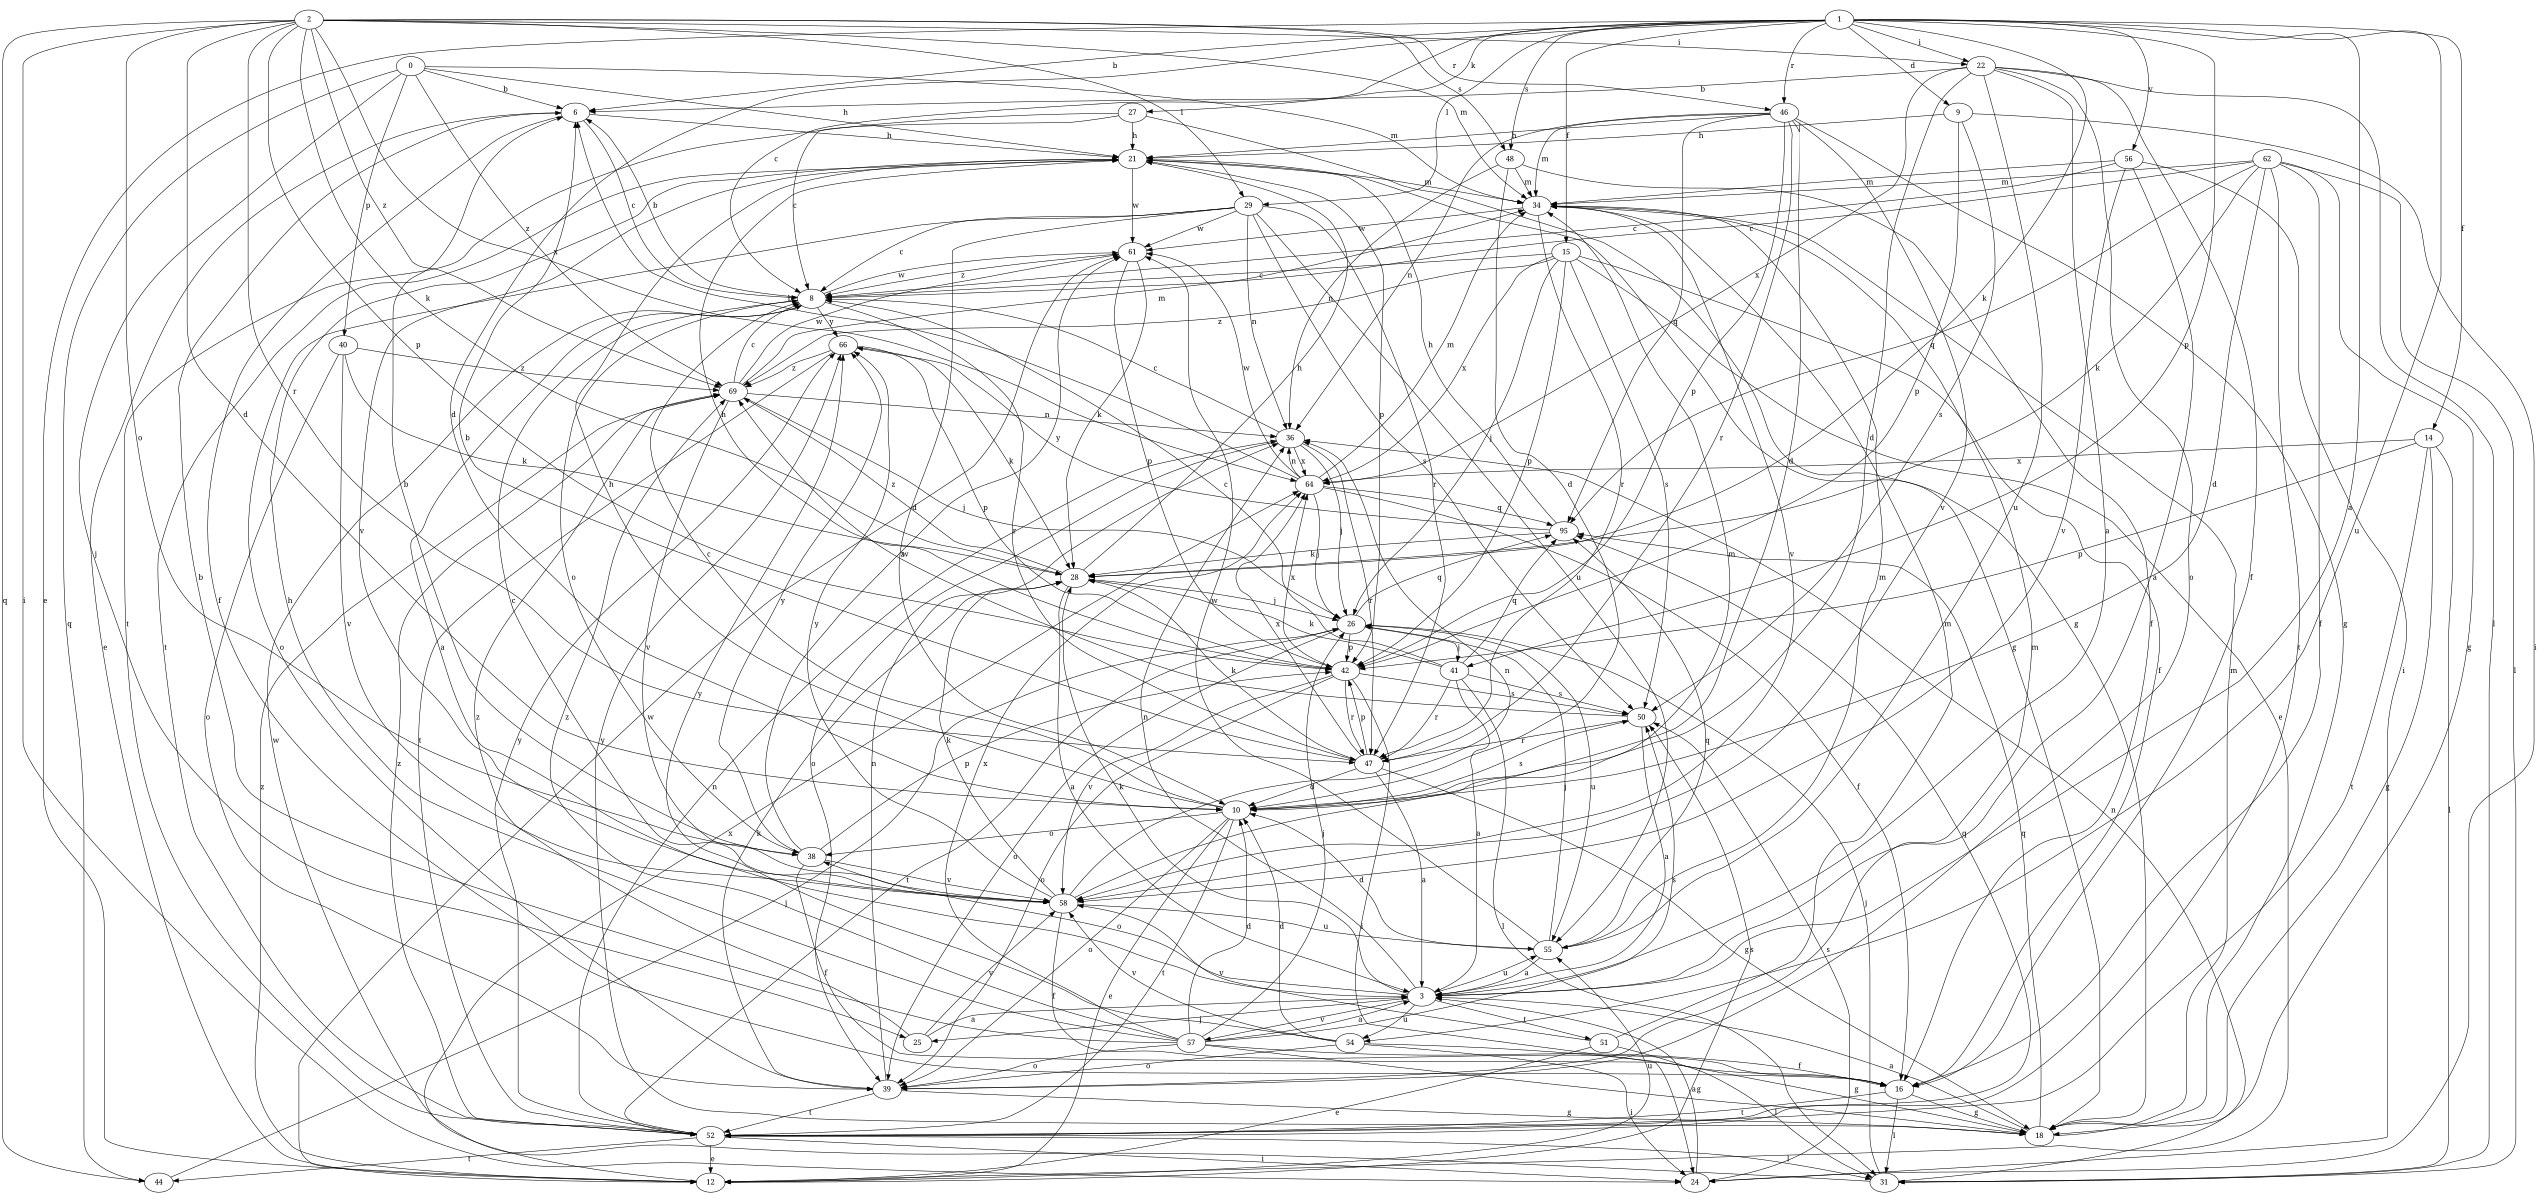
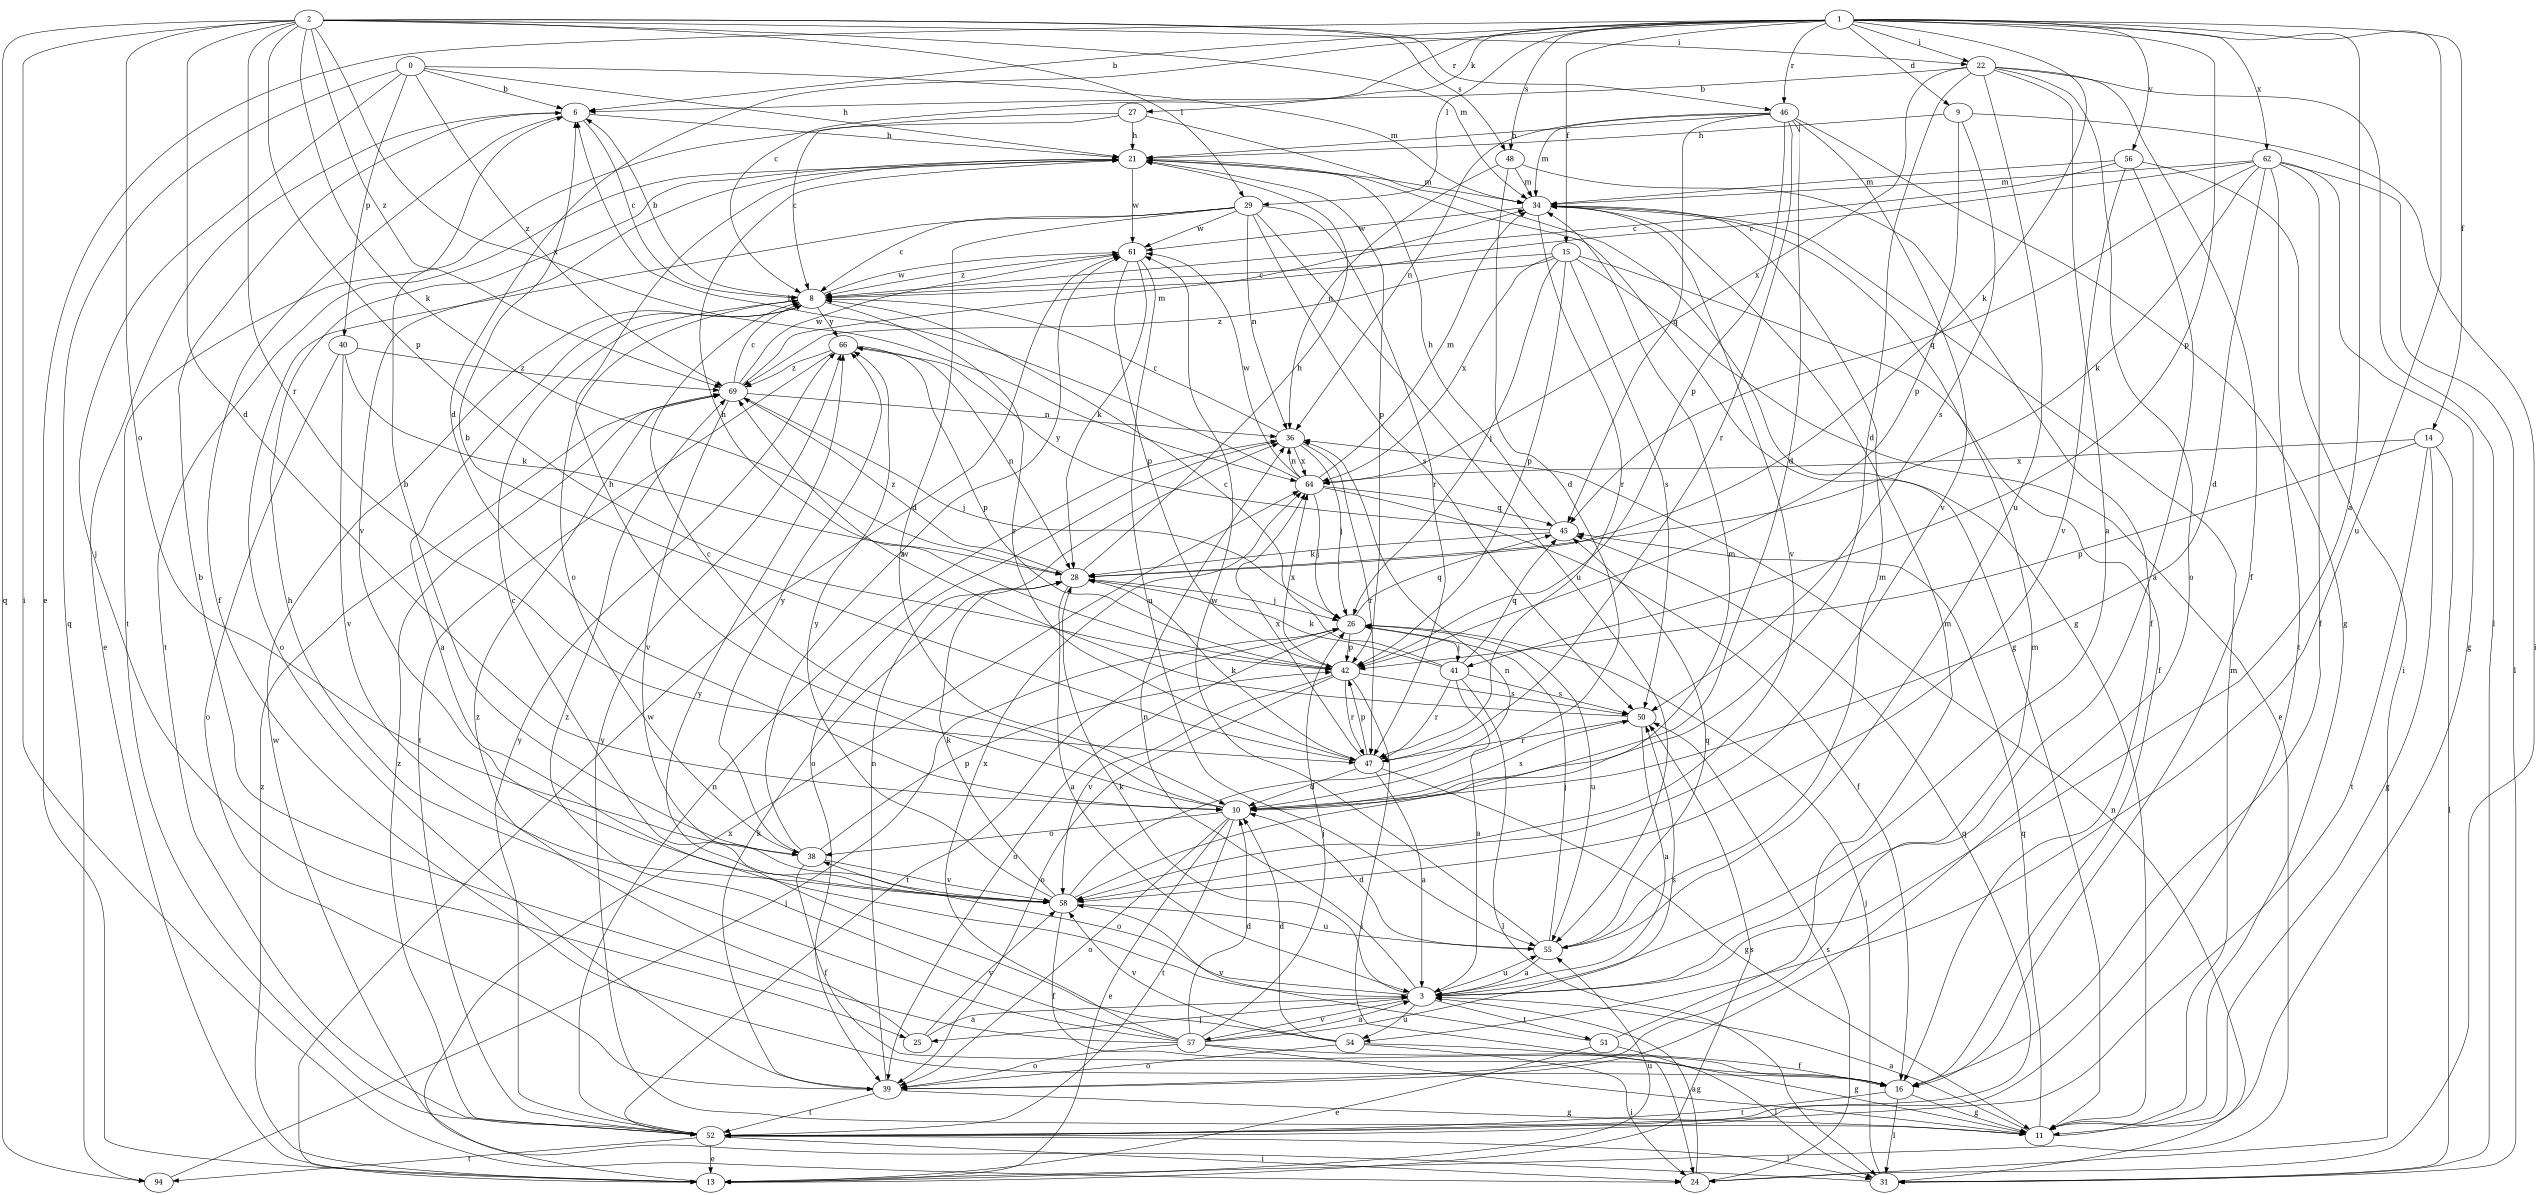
none -> (2097, 28)
(1011, 462) -> (1011, 462)
(1564, 531) -> (1564, 531)
none -> (1167, 677)
(2039, 1136) -> (2039, 1136)
(159, 1183) -> (159, 1183)
(711, 1183) -> (711, 1183)
